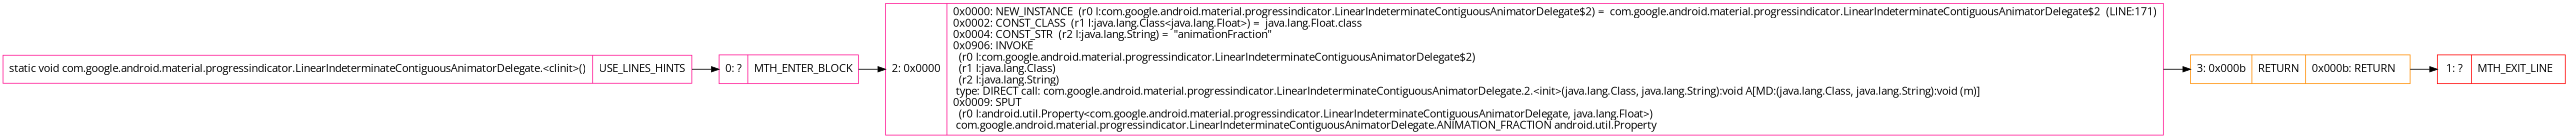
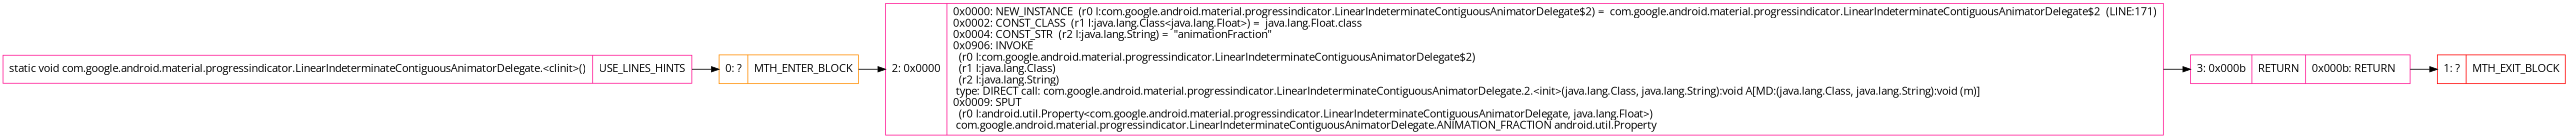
(789, 69) -> (789, 69)
(2300, 69) -> (2300, 69)
(2515, 69) -> (2516, 69)
